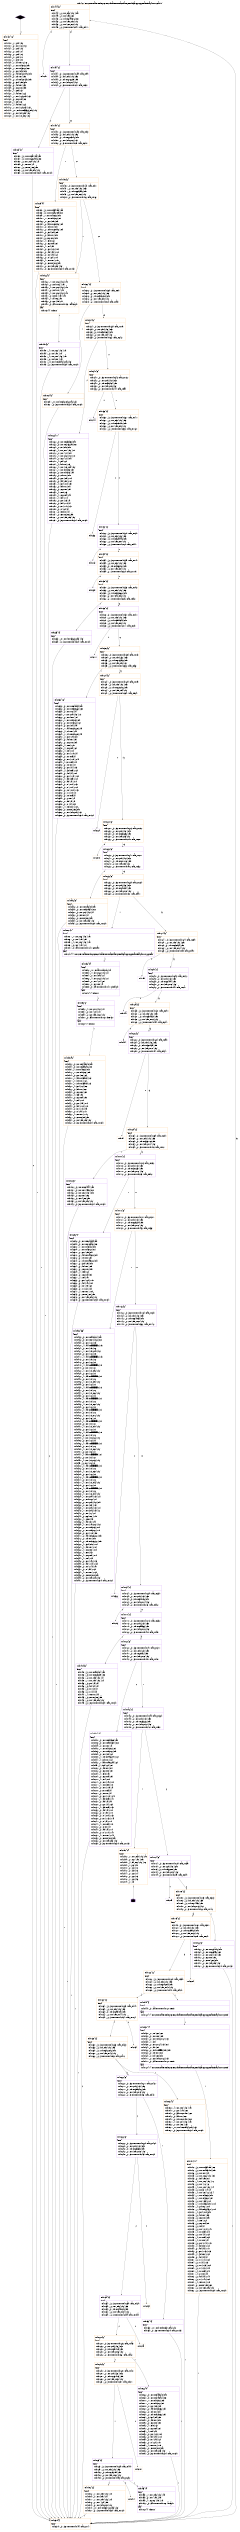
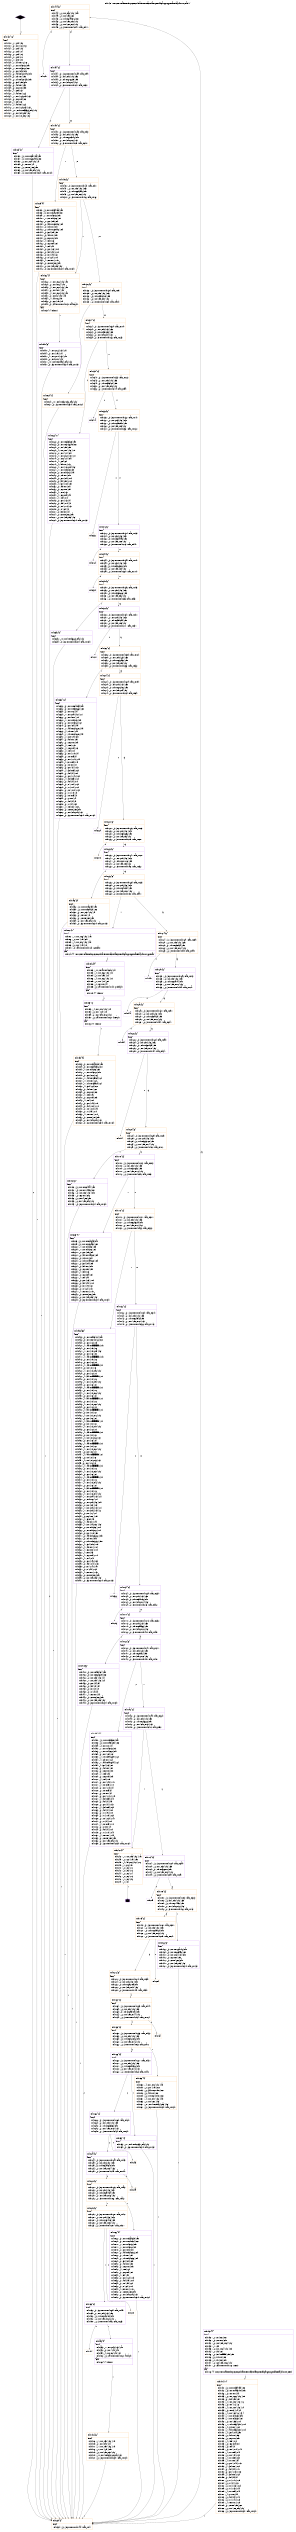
(184, 2009) -> none
(109, 2483) -> (111, 2398)
